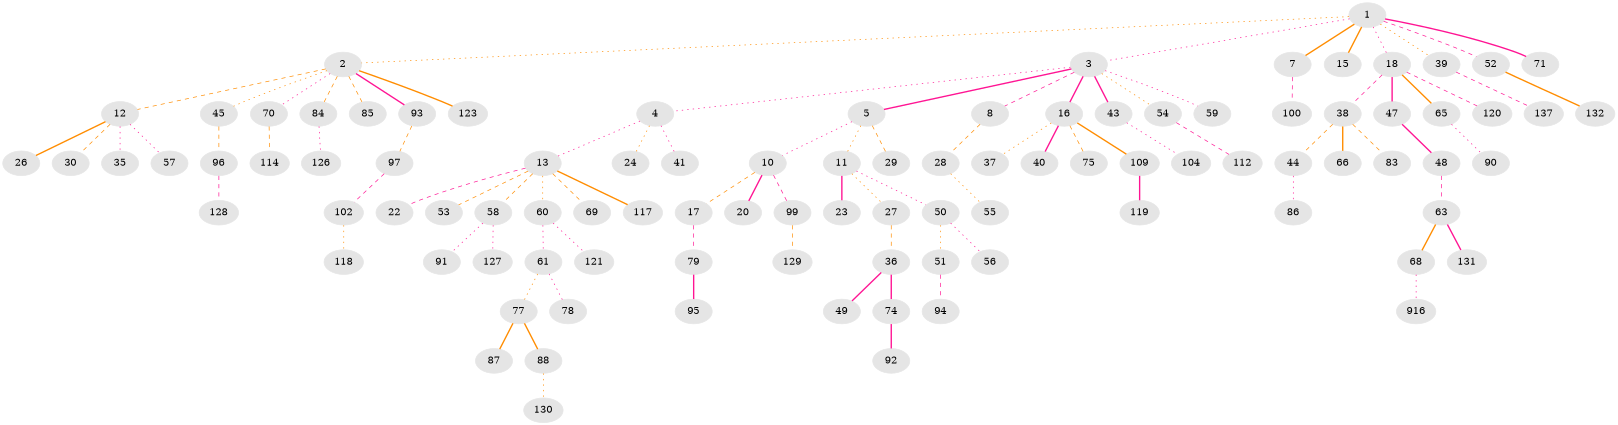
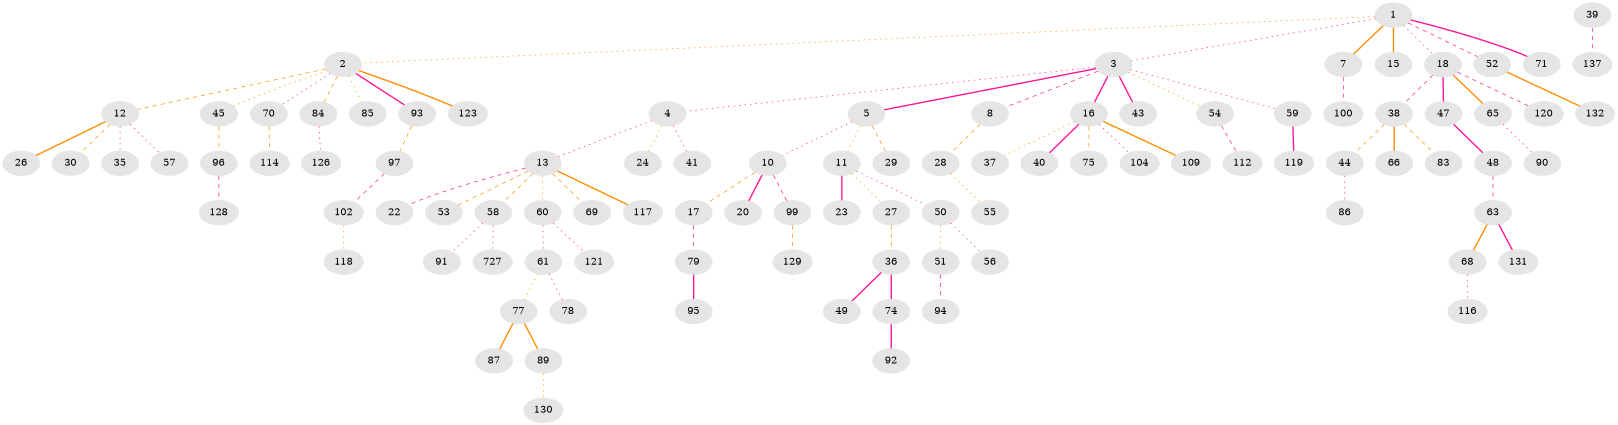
(1405, 40) -> none
(355, 89) -> (355, 89)
(1152, 139) -> (1114, 139)
(1140, 188) -> (1293, 139)
(493, 262) -> (493, 262)
(1416, 311) -> (1468, 311)
(543, 361) -> (543, 361)
